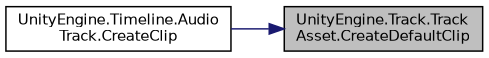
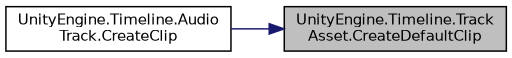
(383, 29) -> (395, 29)
